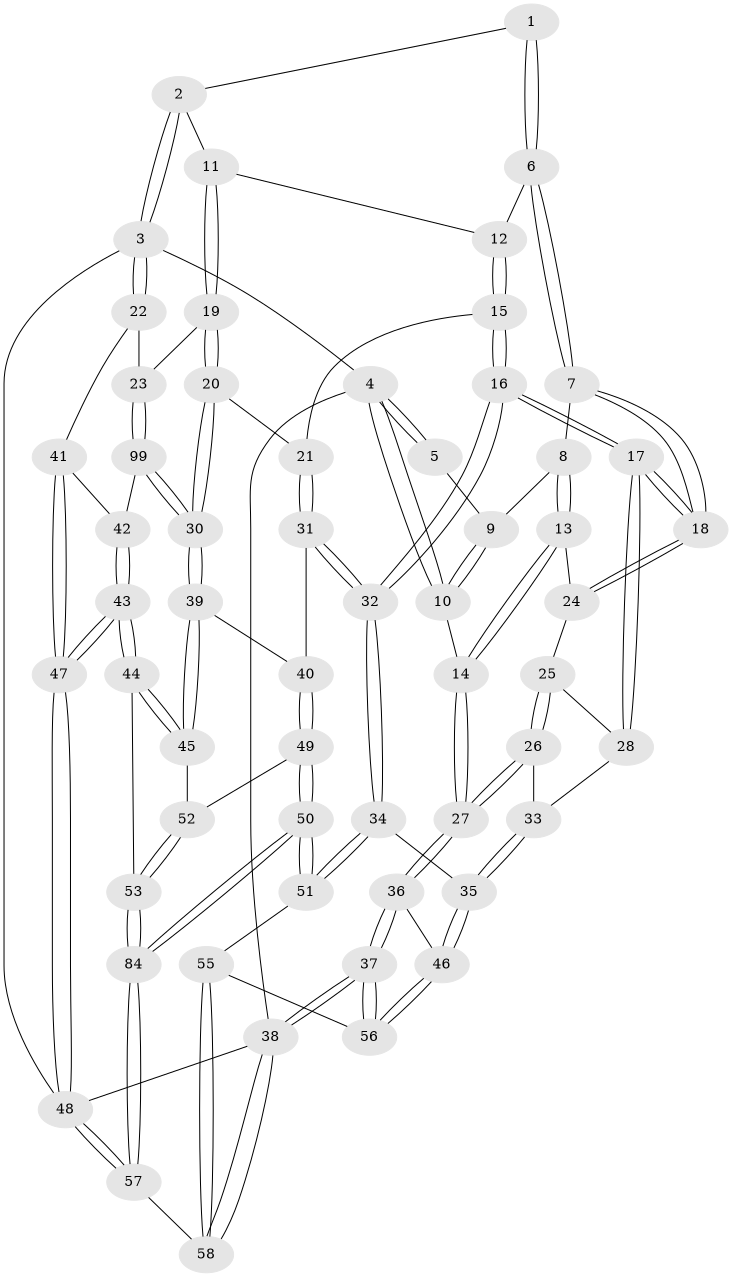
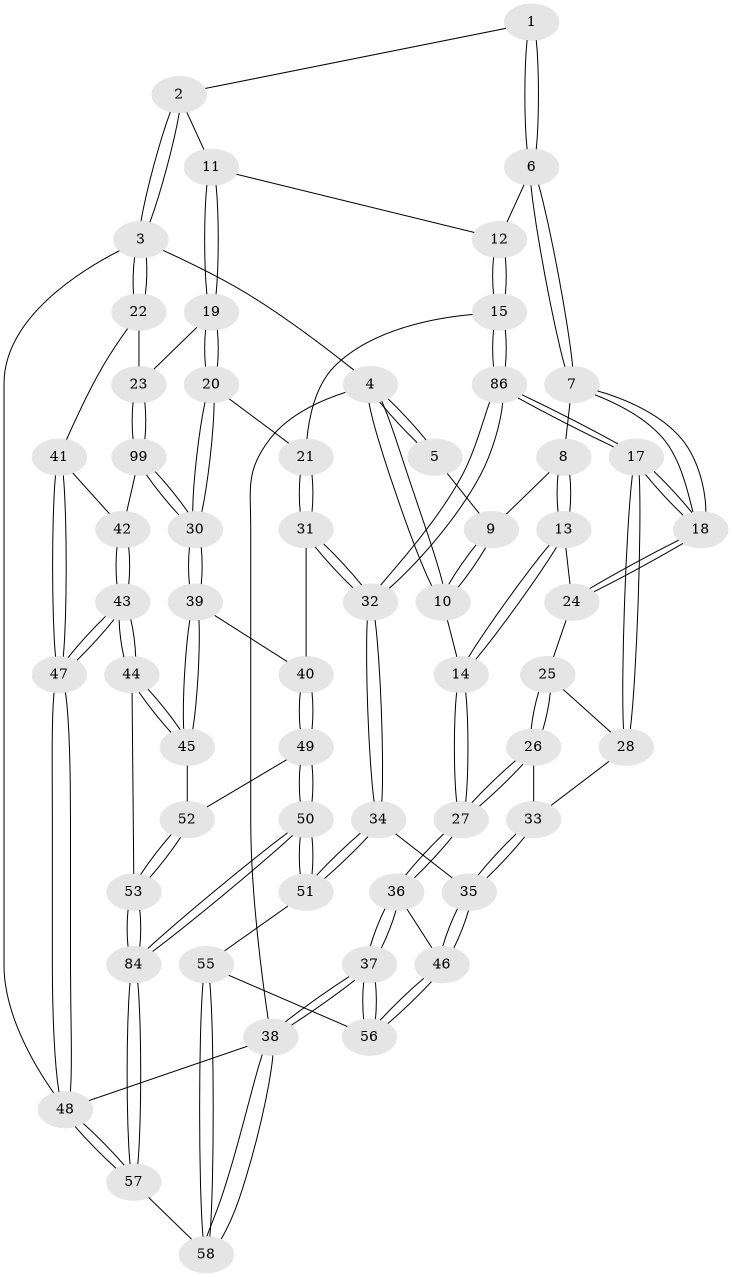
(499, 385) -> (499, 385)
